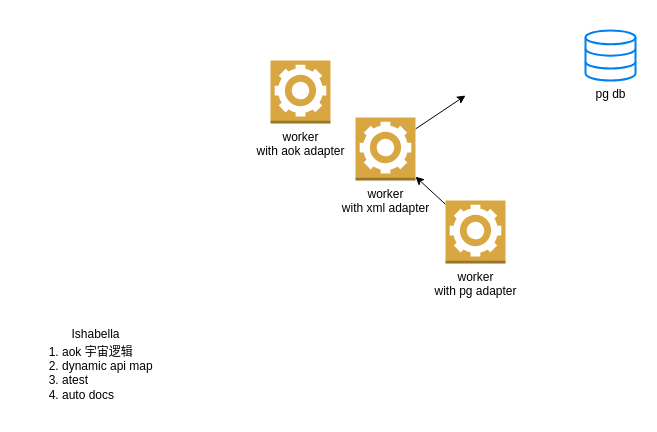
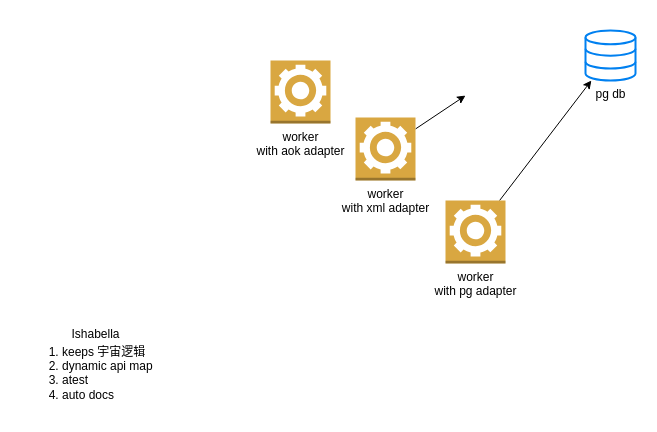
(433, 193) -> (544, 143)
(67, 371) -> (67, 371)
